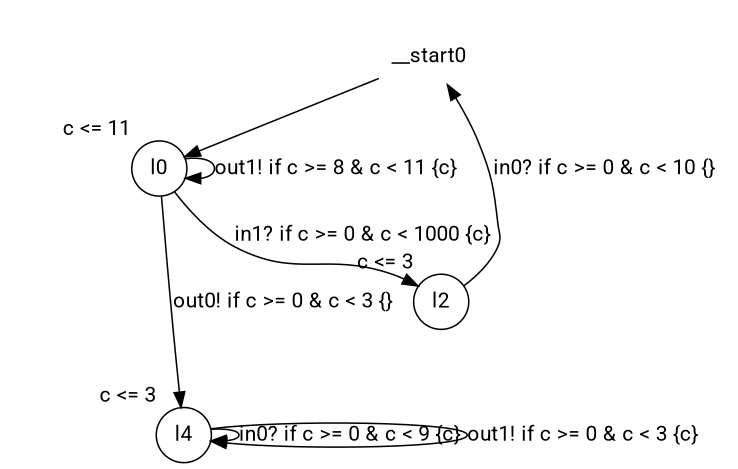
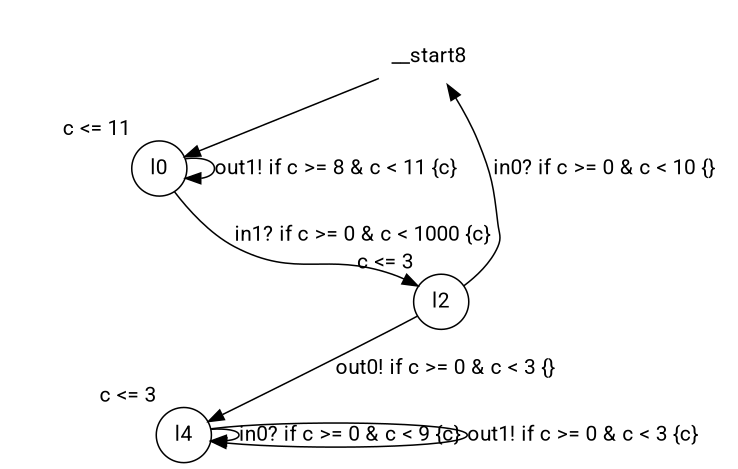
(429, 57) -> (429, 57)
(170, 294) -> (320, 366)
